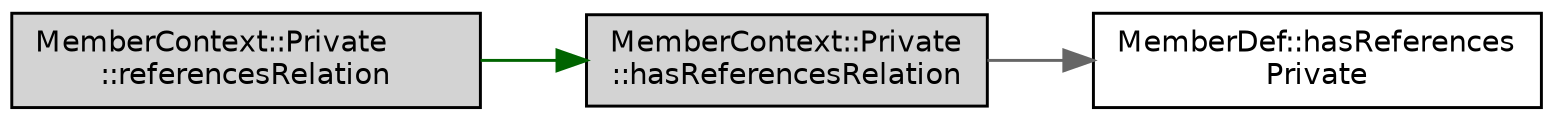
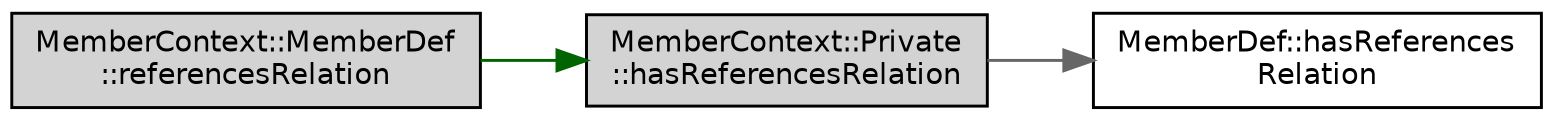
(246, 60) -> (246, 60)
(1317, 60) -> (1317, 60)
